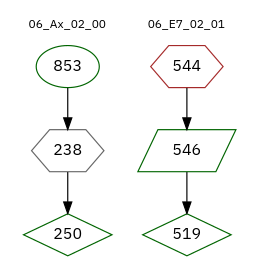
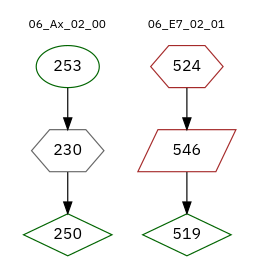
(68, 67) -> (68, 67)
(187, 67) -> (187, 67)
(68, 151) -> (68, 151)
(187, 151) -> (187, 151)
